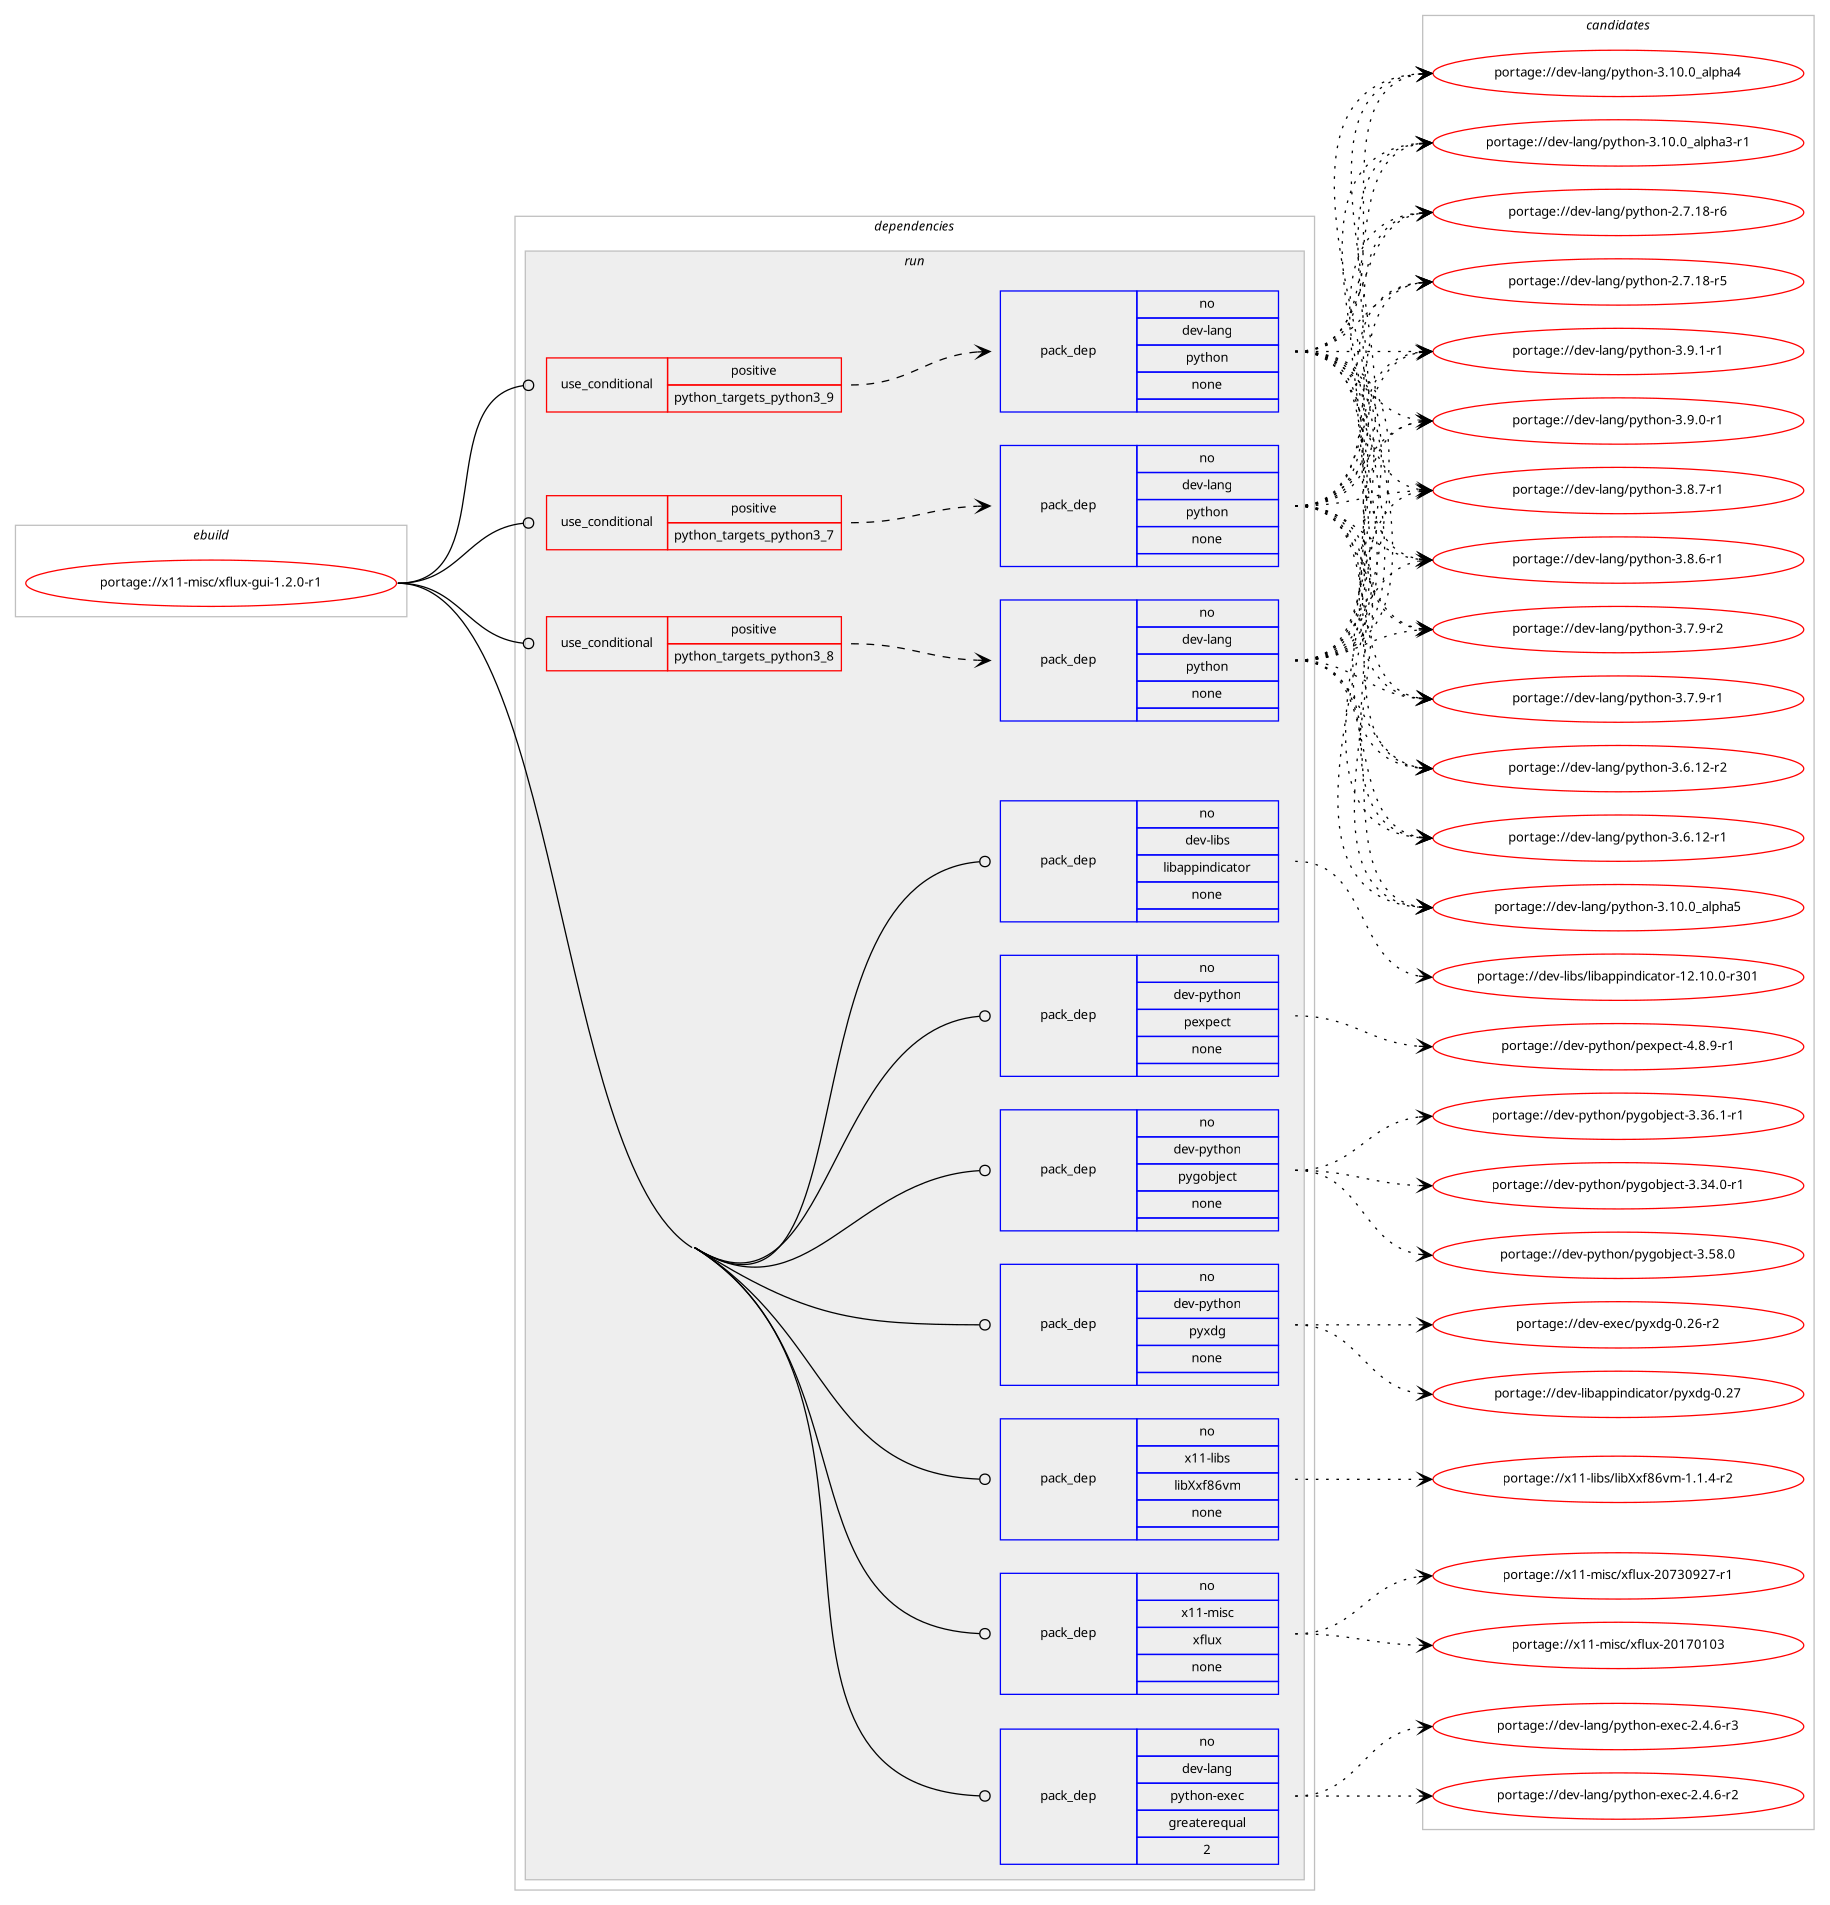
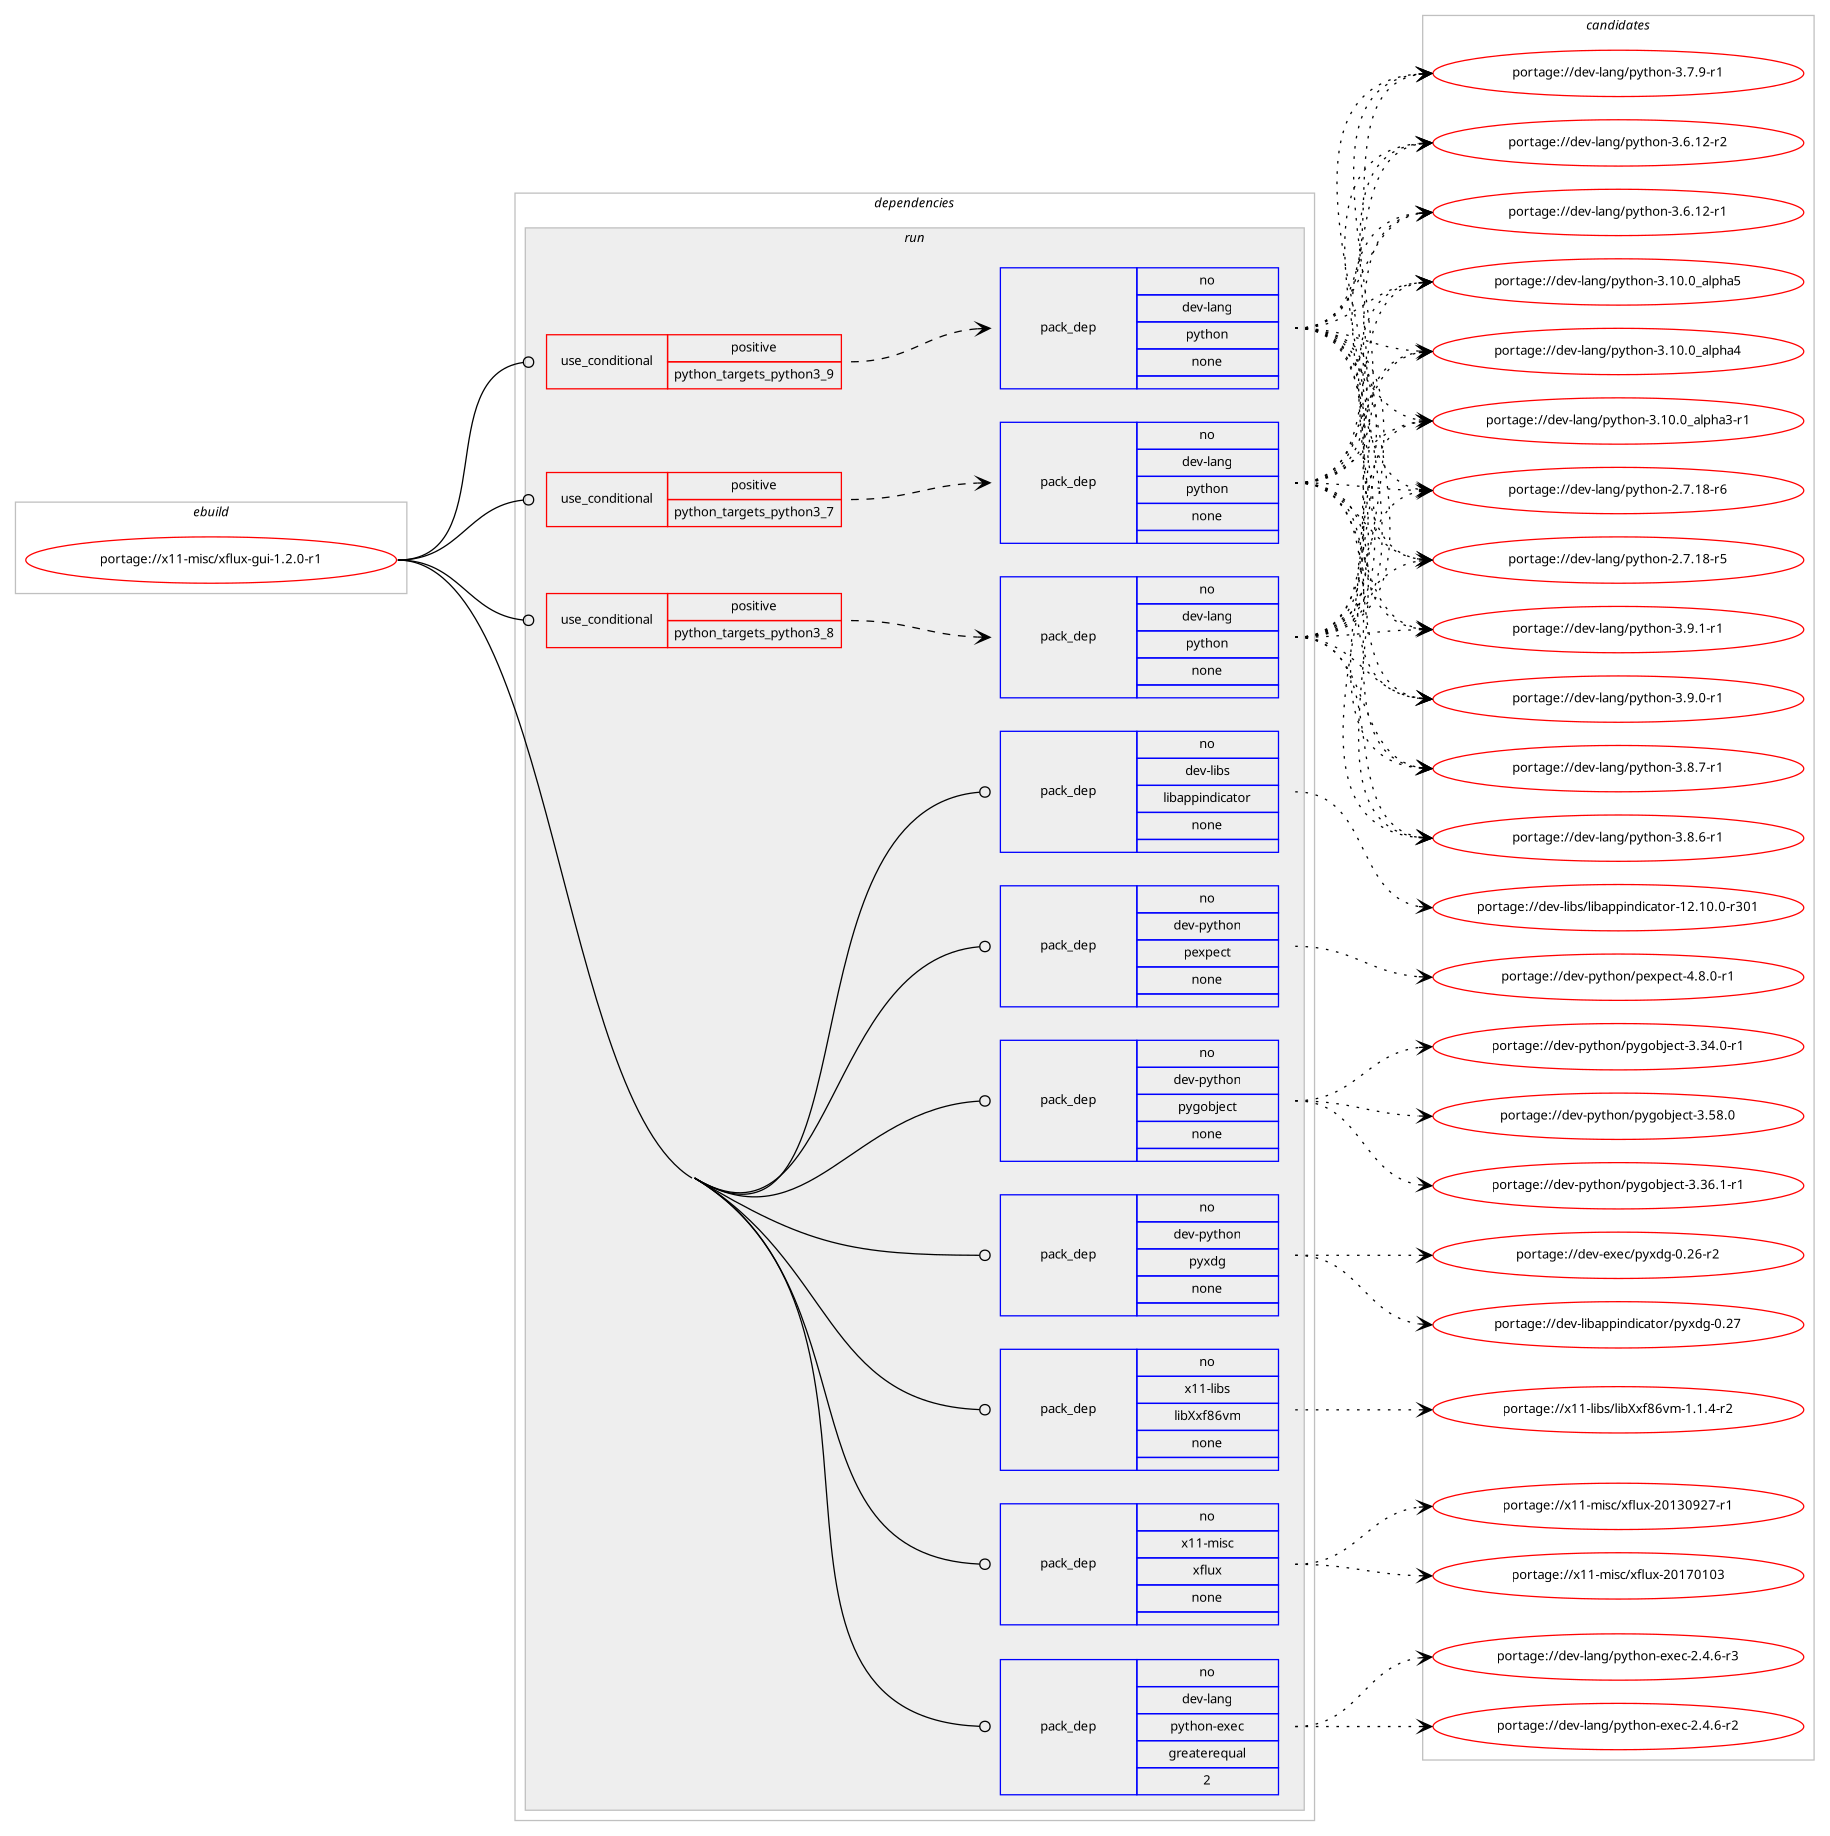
(1618, 630) -> none
(1618, 1047) -> (1618, 977)
(1618, 1576) -> (1618, 1506)
